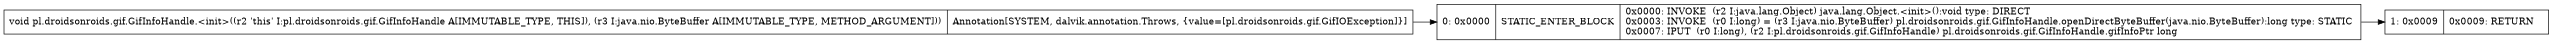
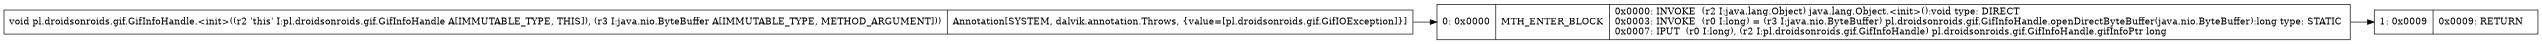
(1558, 22) -> (1553, 22)
